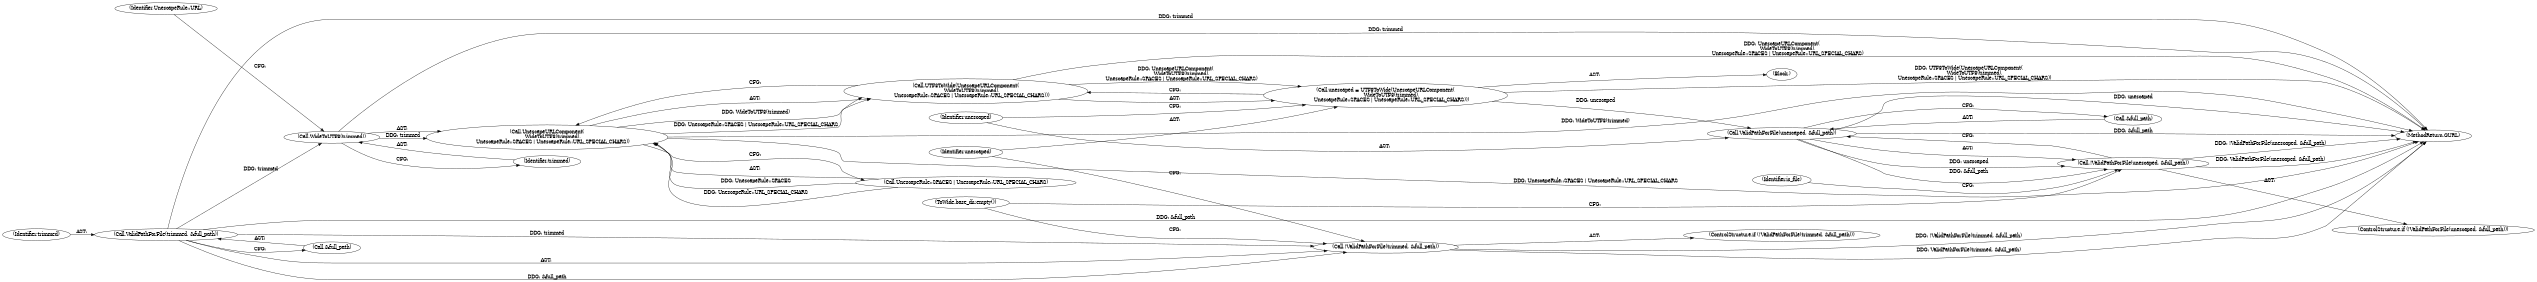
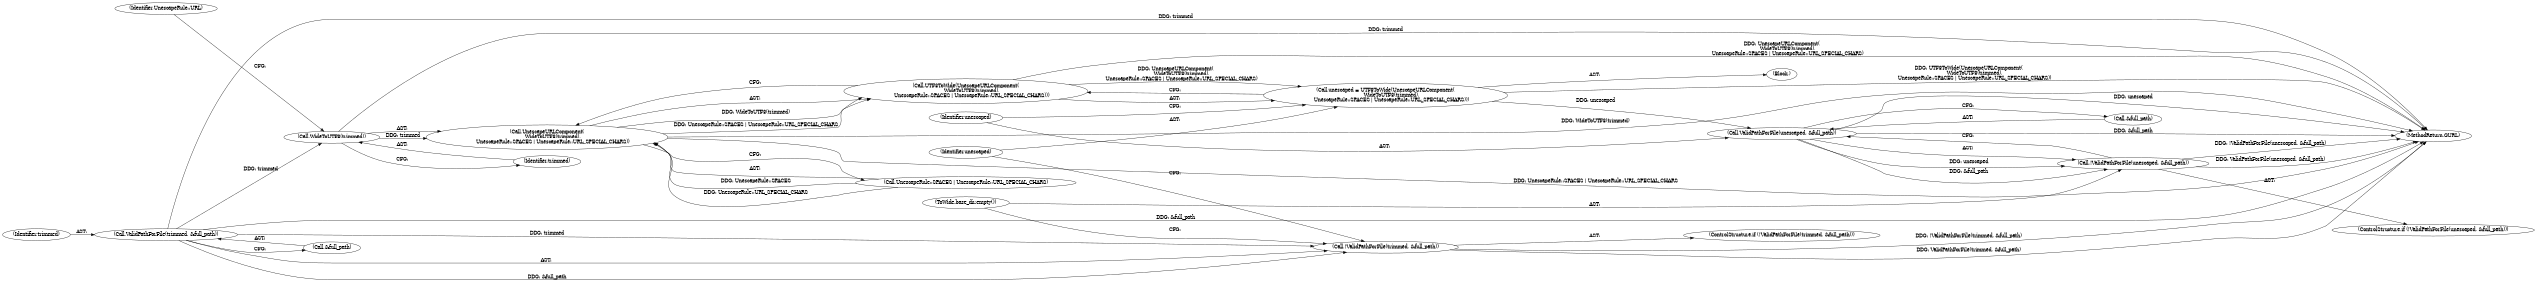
(1782, 180) -> none
(1596, 205) -> (1596, 205)
